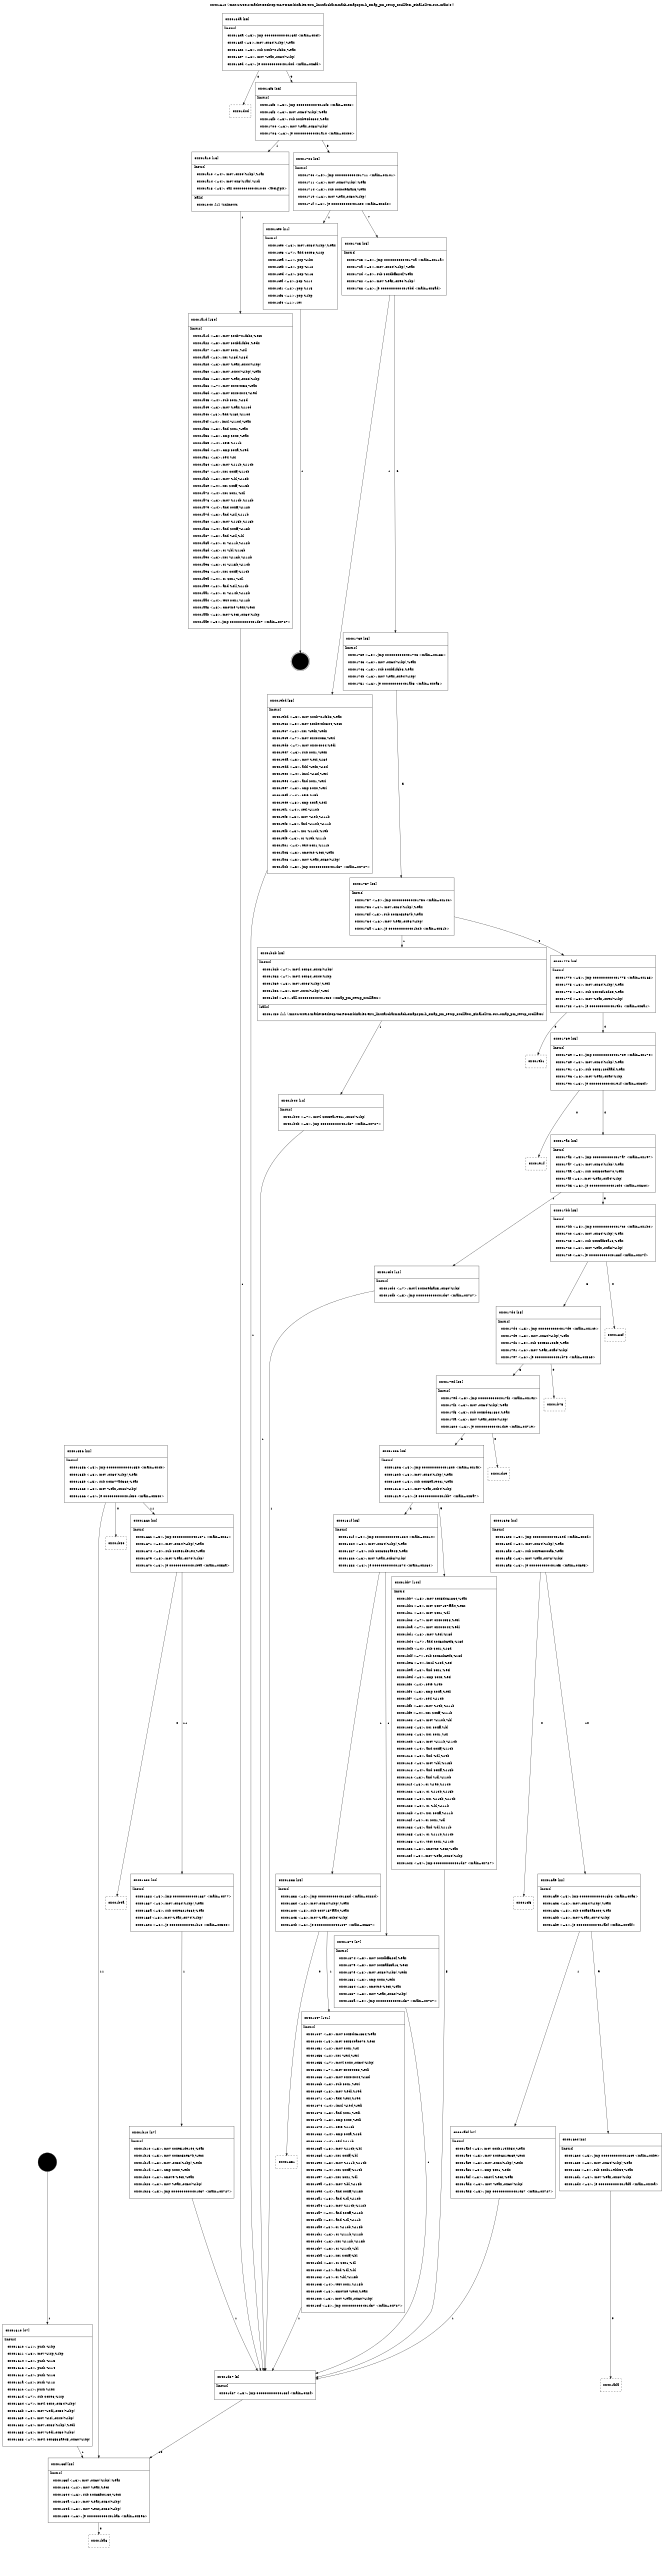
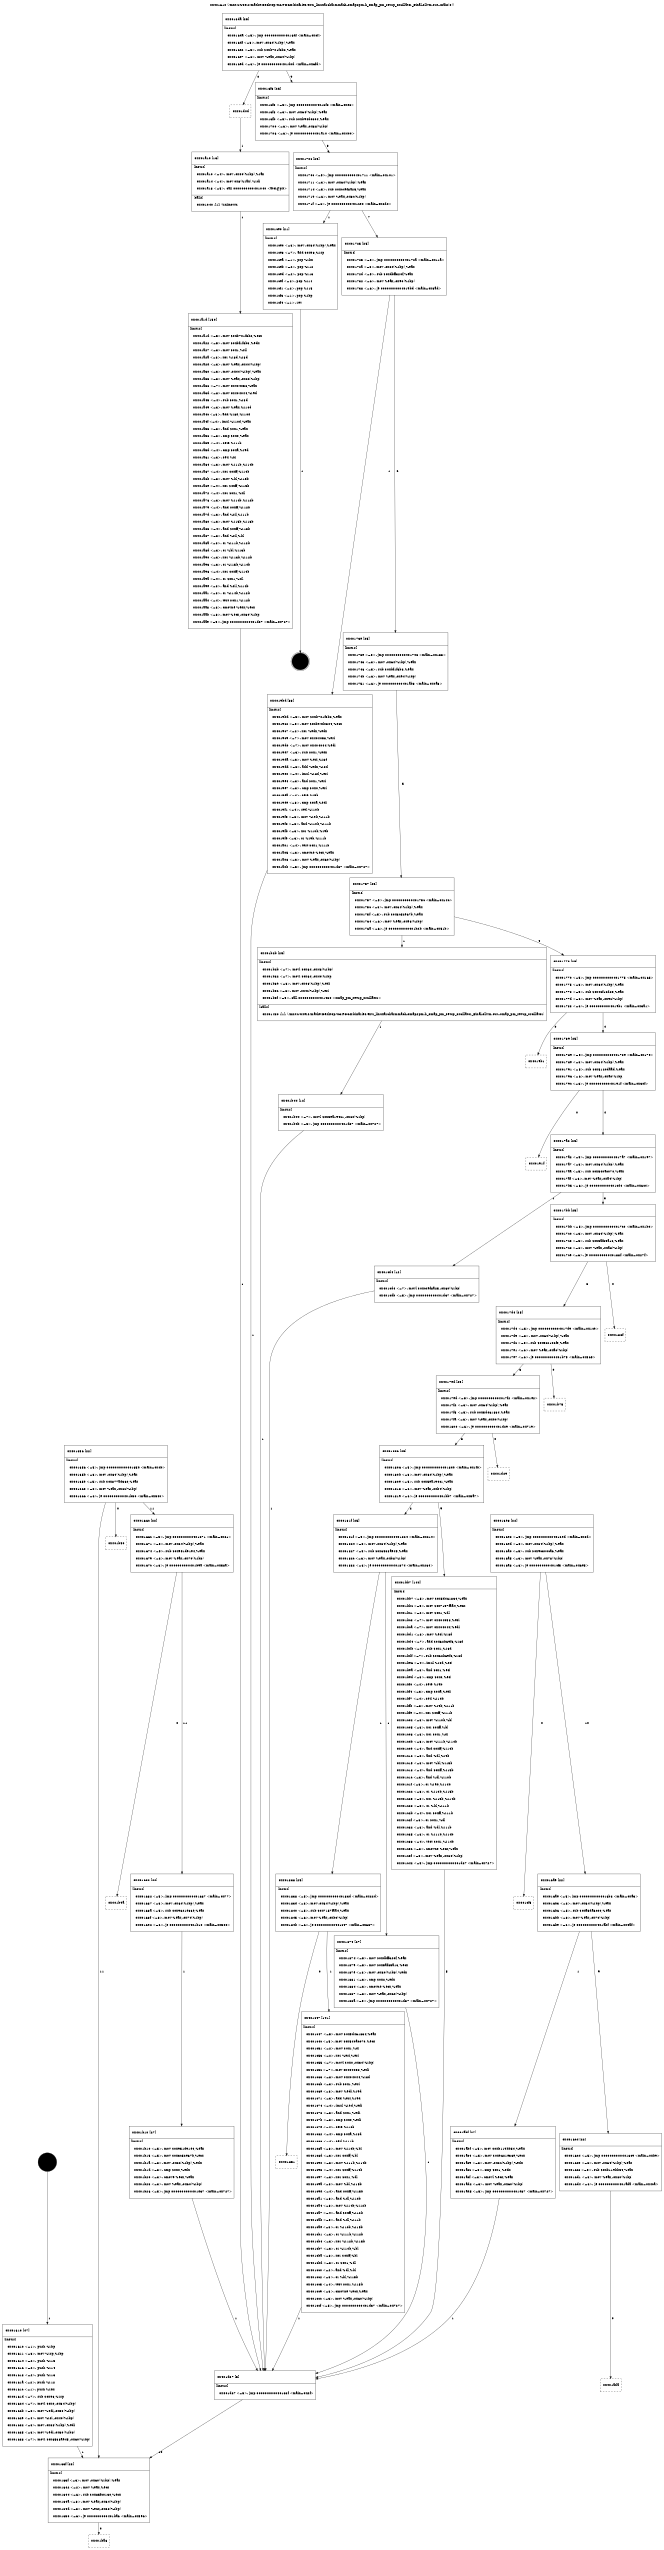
(274, 145) -> (240, 134)
